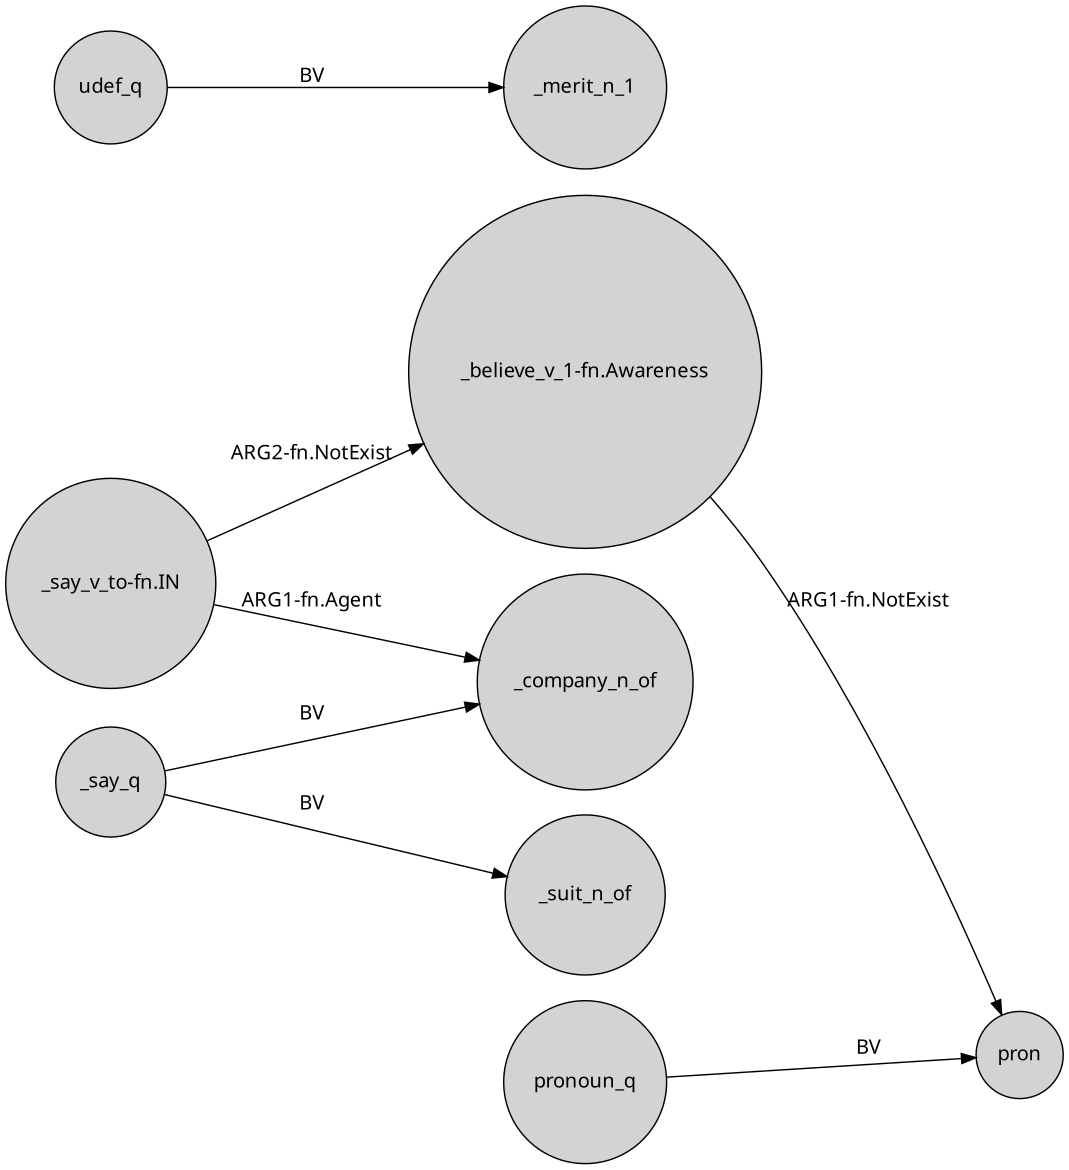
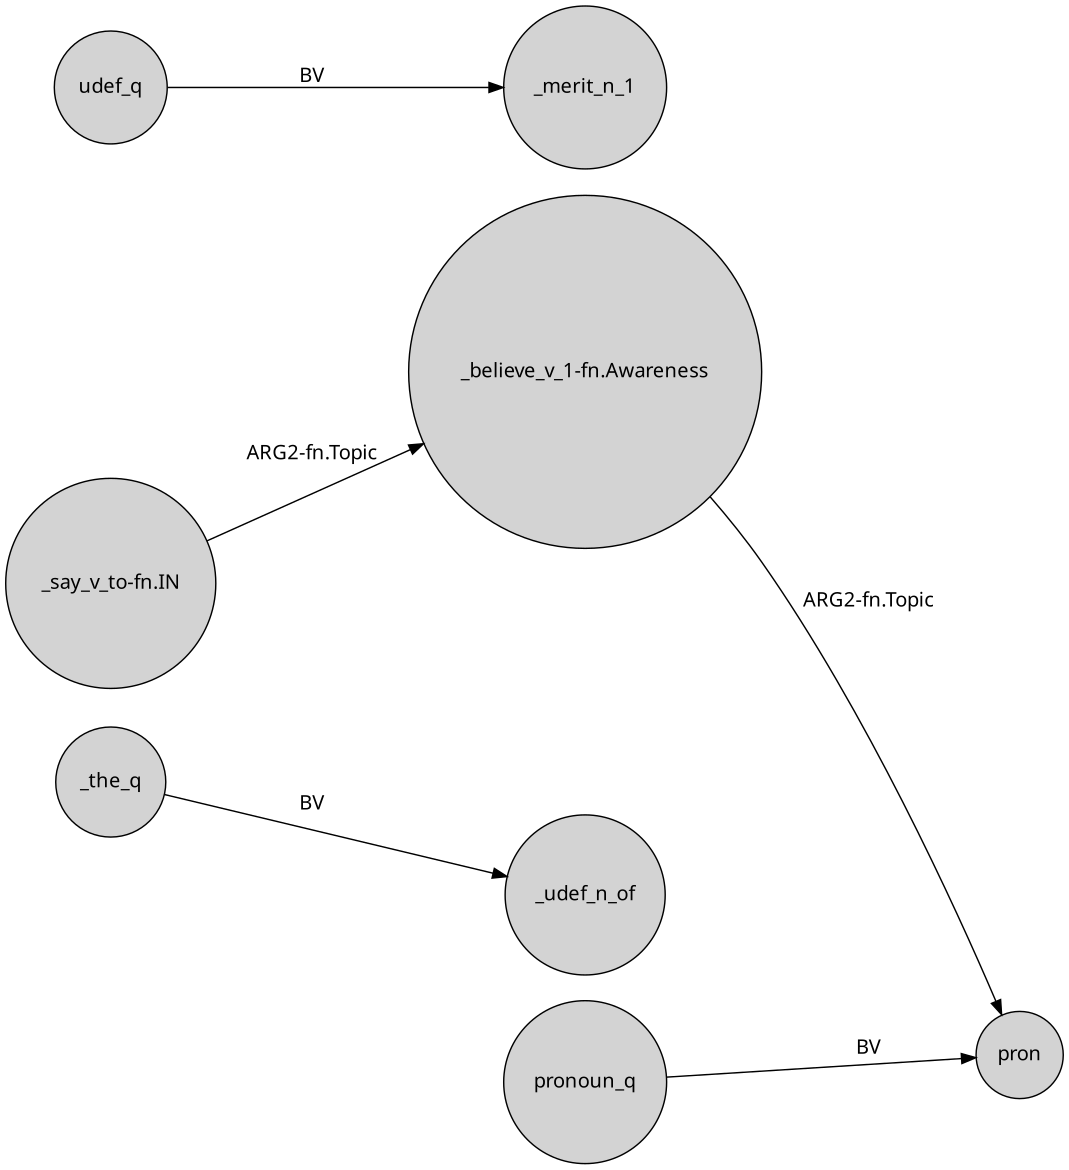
(312, 454) -> (312, 454)
(869, 601) -> (869, 601)
(585, 682) -> none
(111, 782) -> (111, 782)
(585, 895) -> (585, 895)
